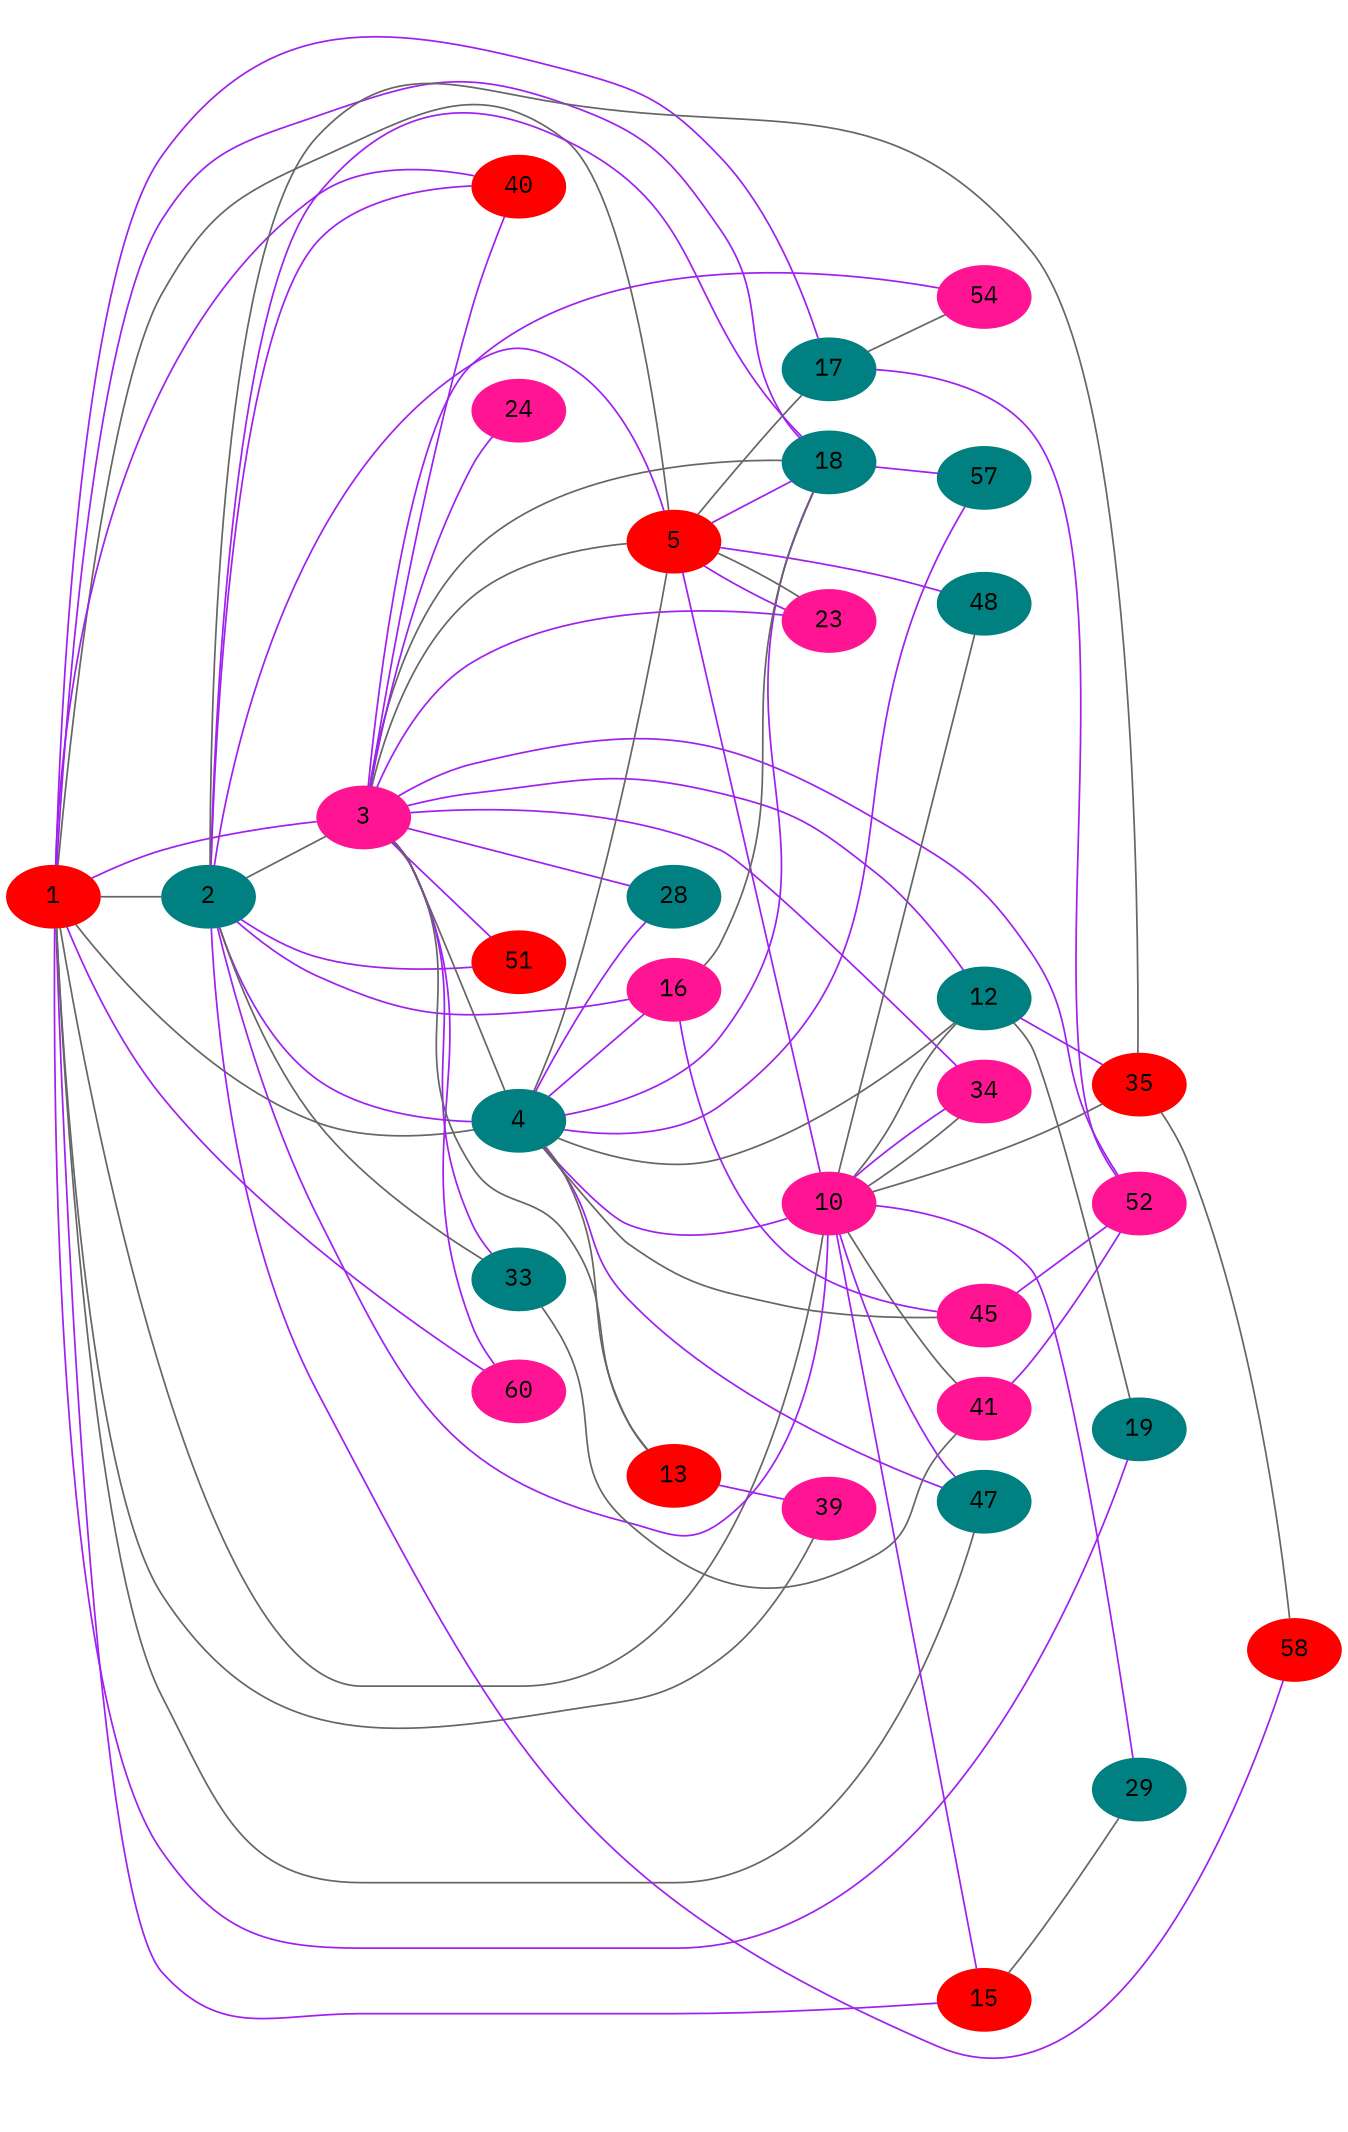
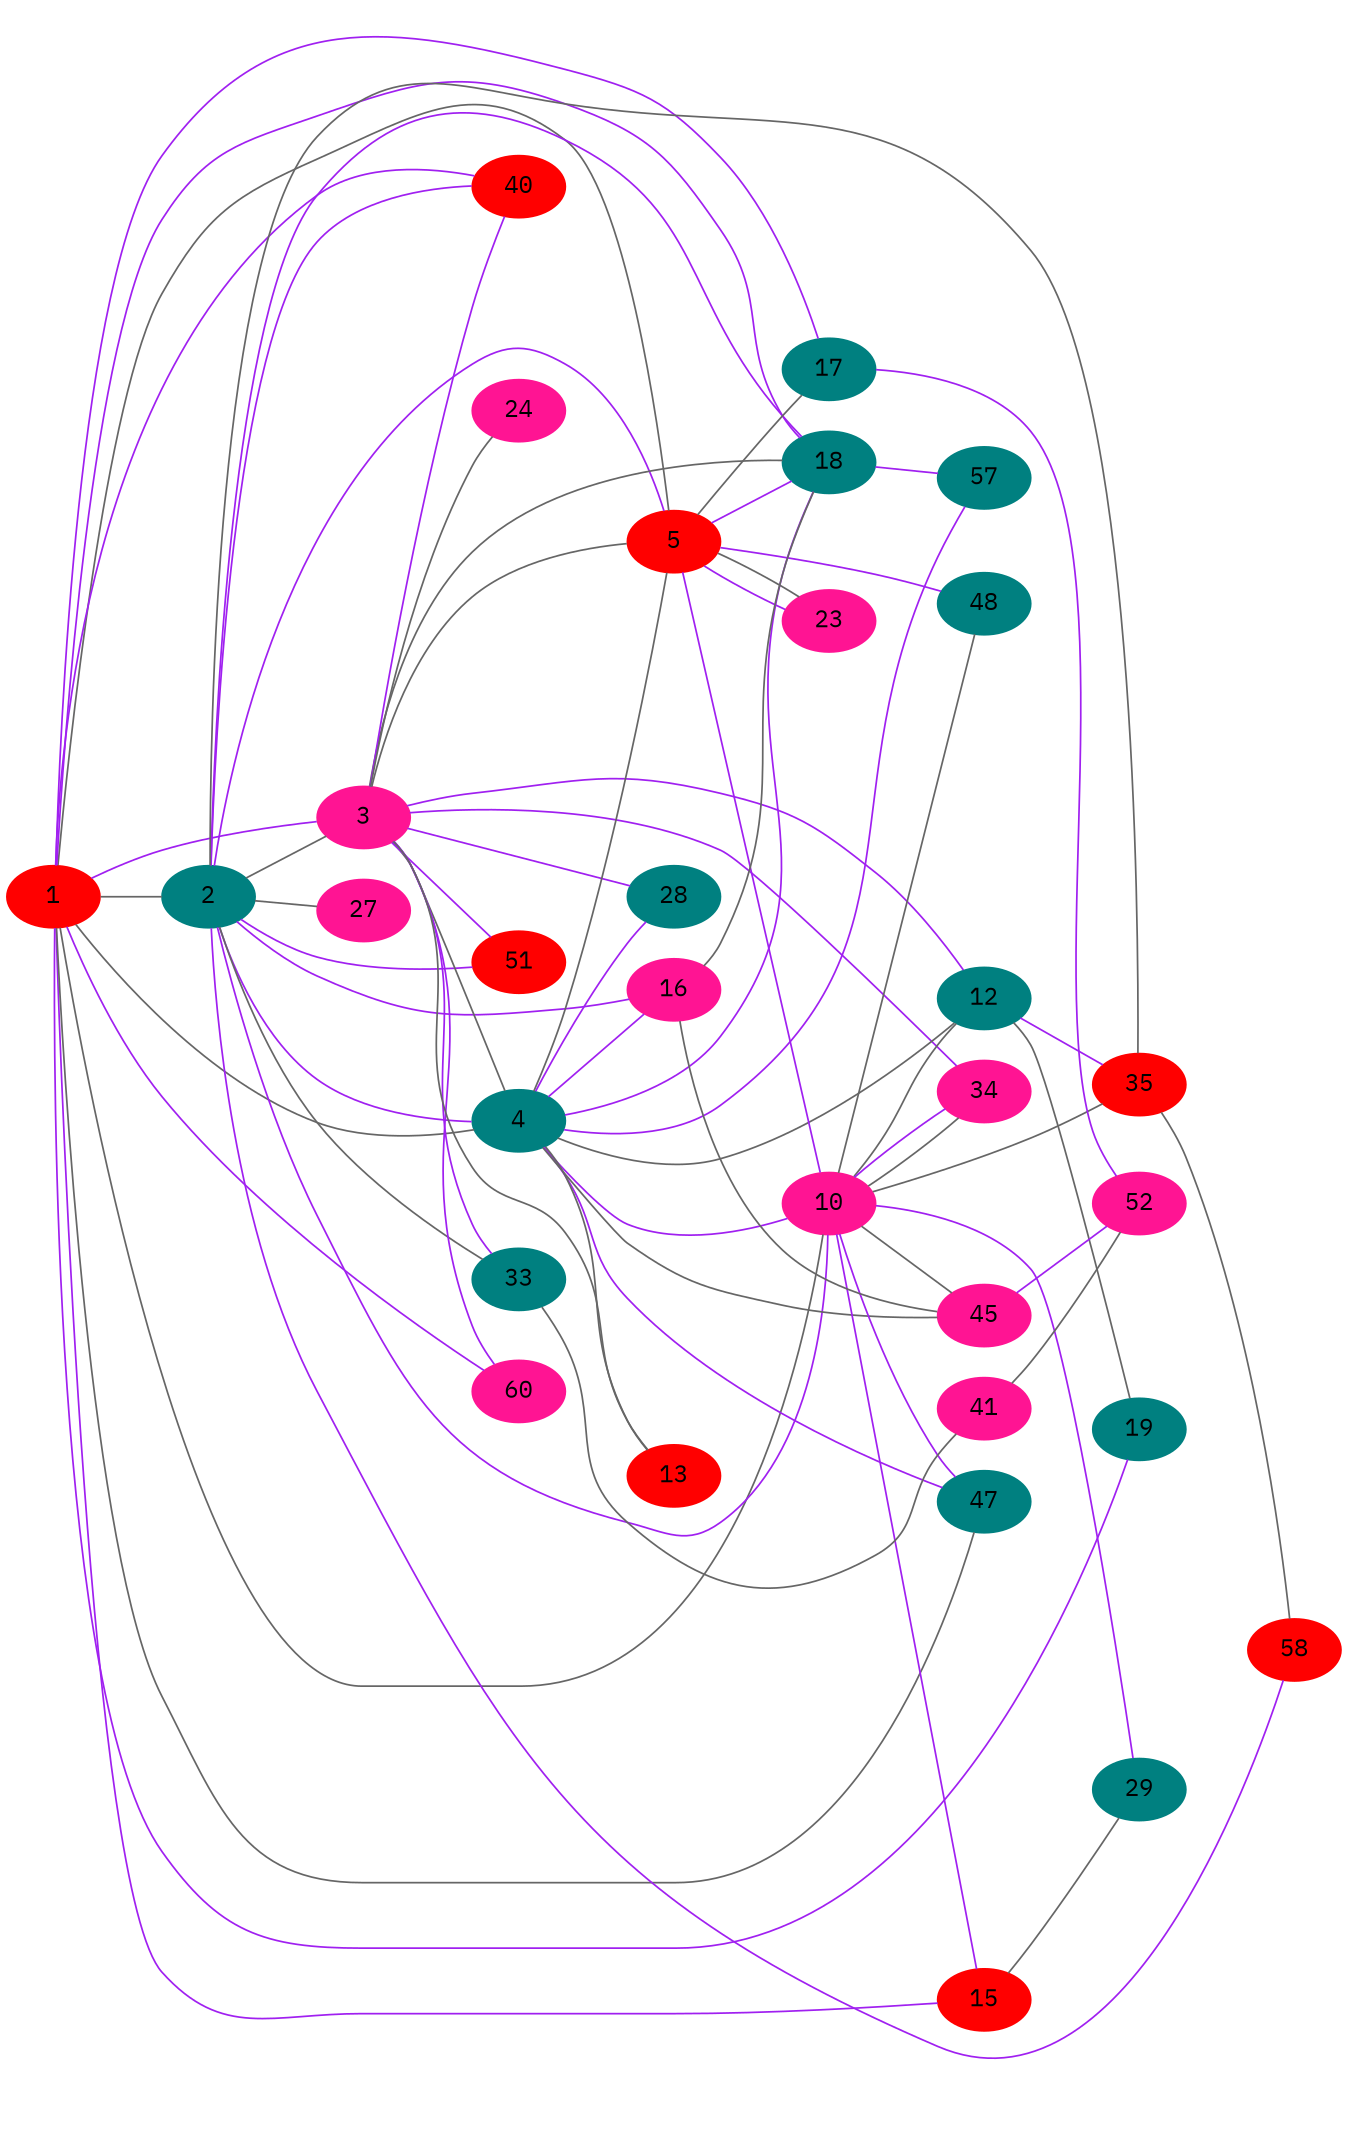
(984, 297) -> none
(415, 606) -> (415, 606)
(546, 631) -> none
(852, 806) -> none
none -> (364, 910)
(748, 1209) -> (748, 1209)
(1069, 1310) -> (1069, 1310)
(912, 1329) -> (907, 1260)
(829, 1509) -> none
